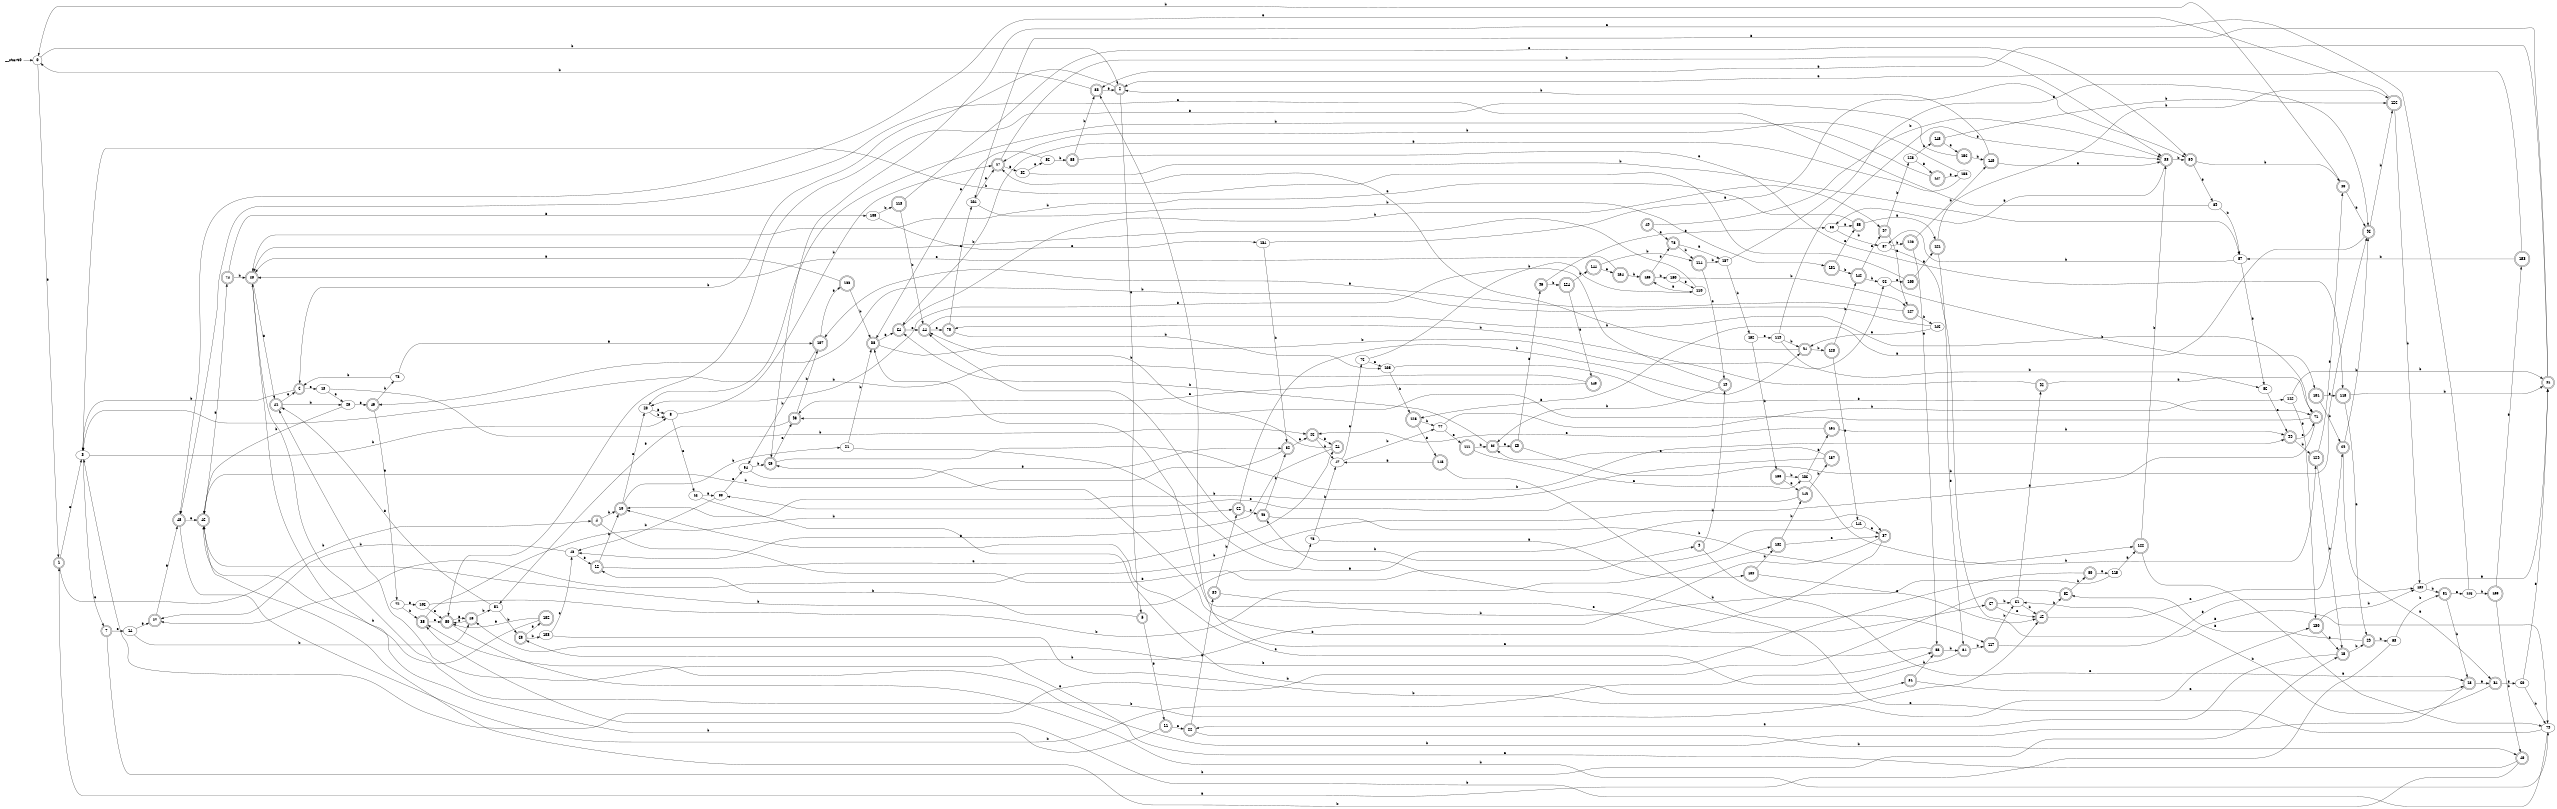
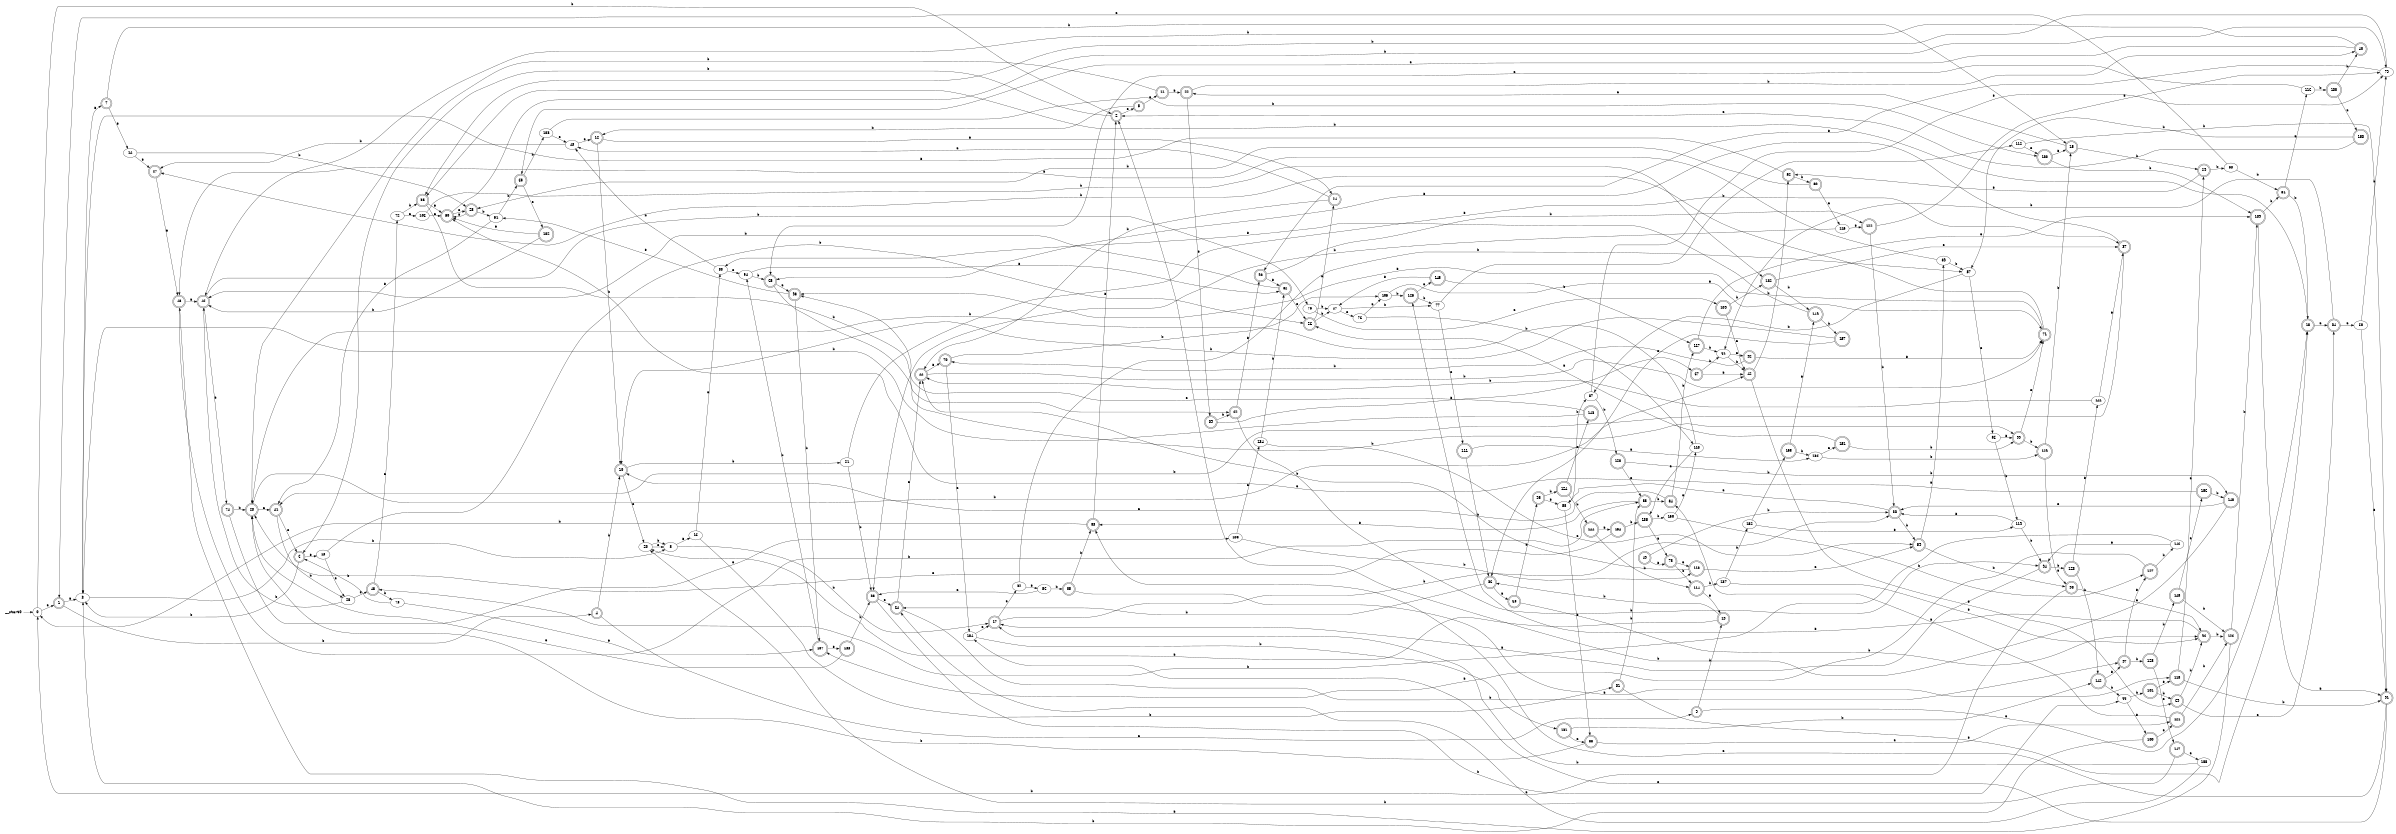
(1910, 158) -> (2150, 661)
(1699, 250) -> (1682, 564)
(2014, 372) -> (2006, 480)
(2420, 588) -> (2258, 217)
